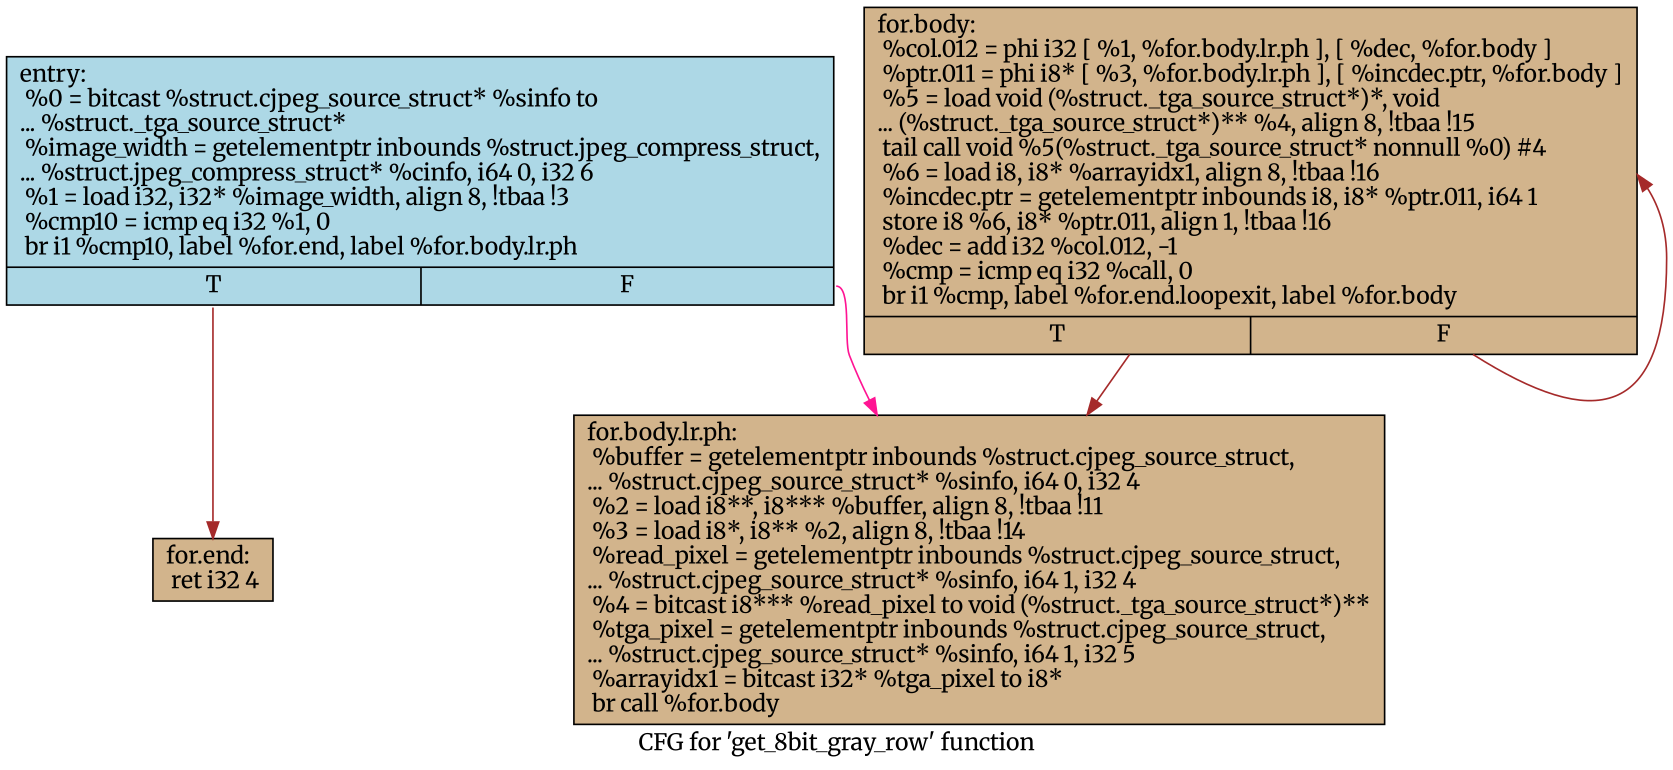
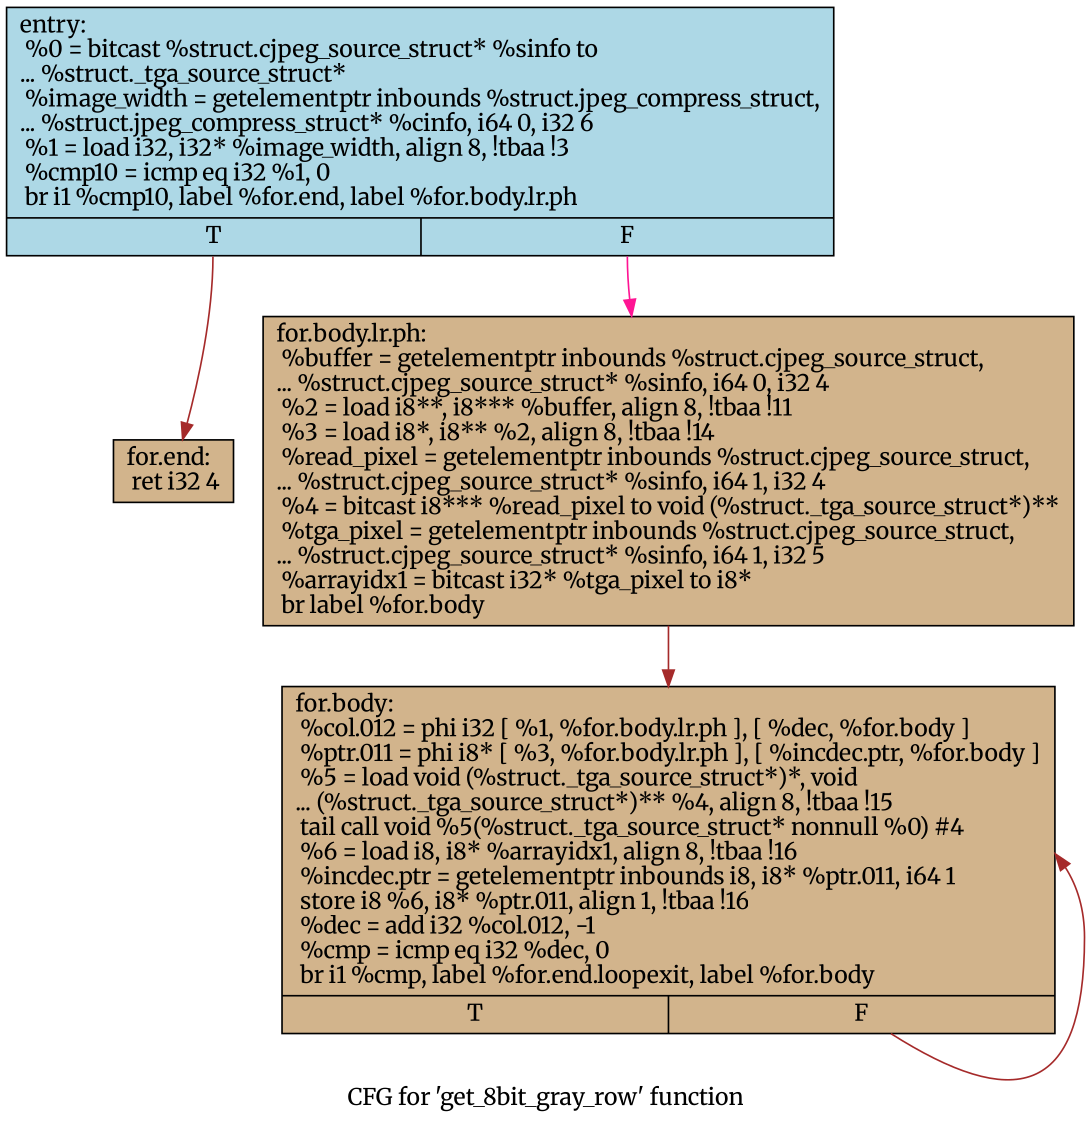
(1036, 272) -> (453, 951)
(1113, 378) -> (668, 648)
(684, 705) -> (381, 606)
